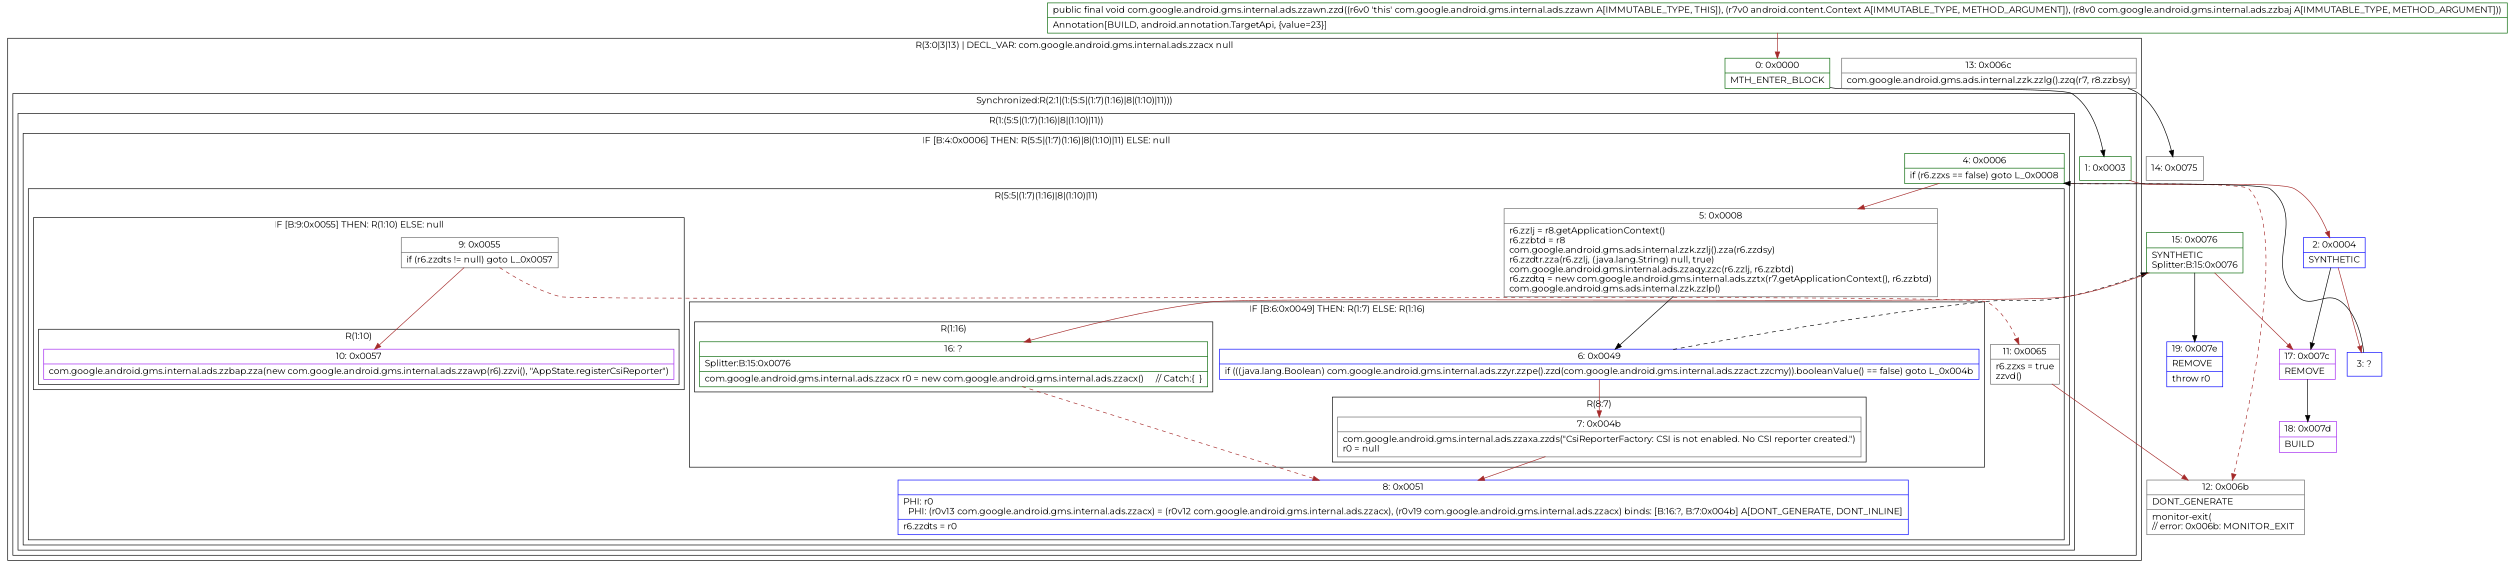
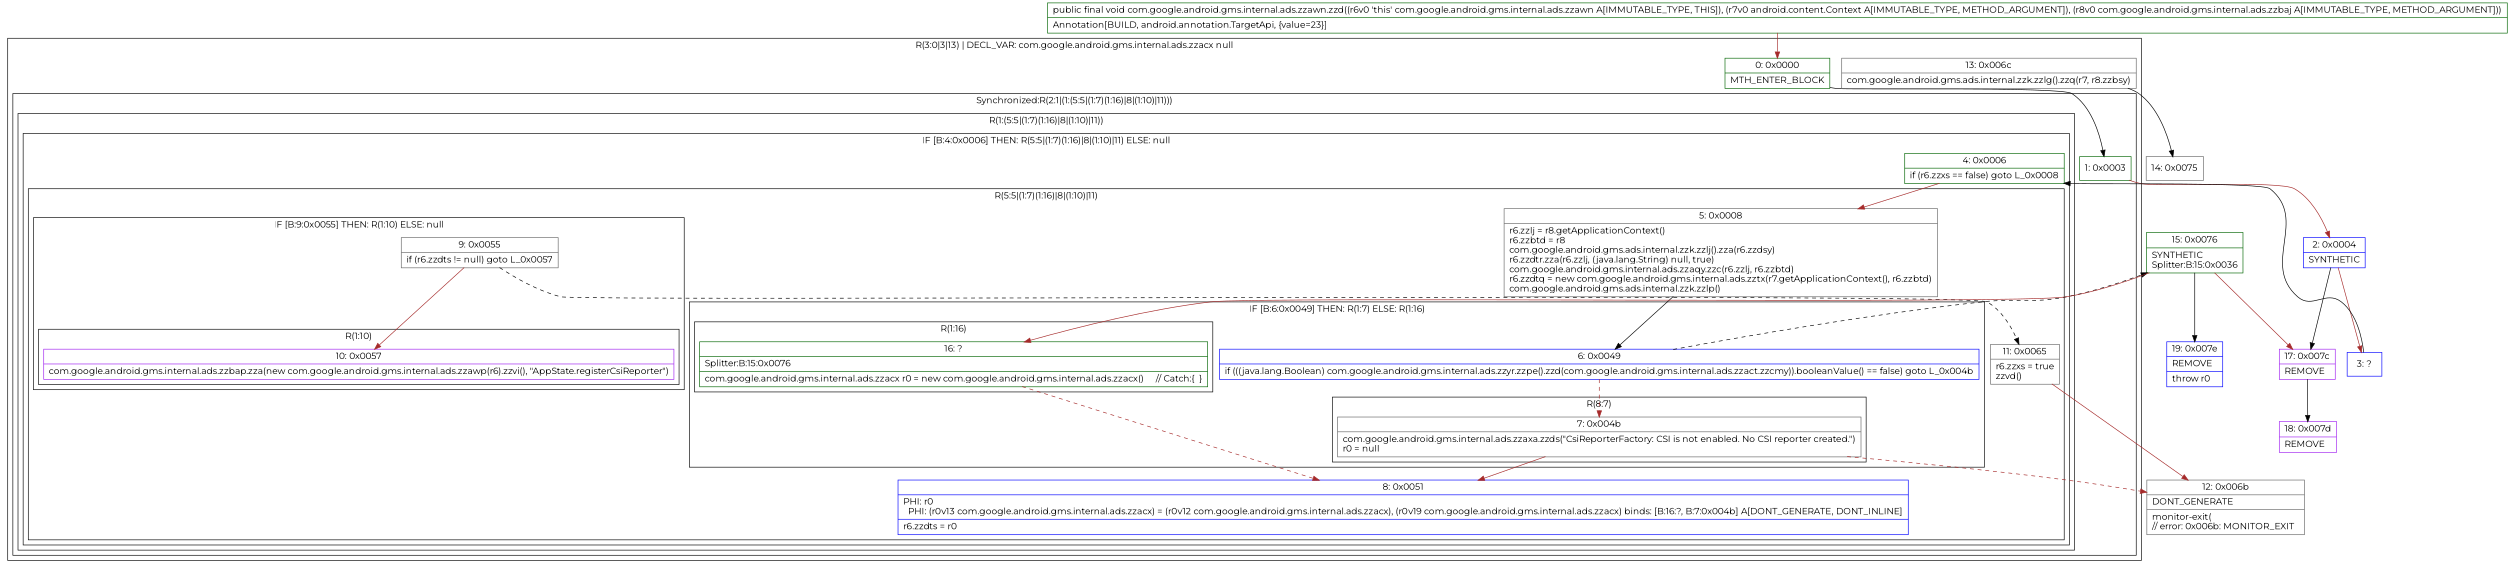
(2265, 239) -> (1994, 471)
(2195, 265) -> (2195, 265)
(1187, 298) -> (1187, 298)
(1599, 393) -> (1599, 393)
(2299, 444) -> (2305, 444)
